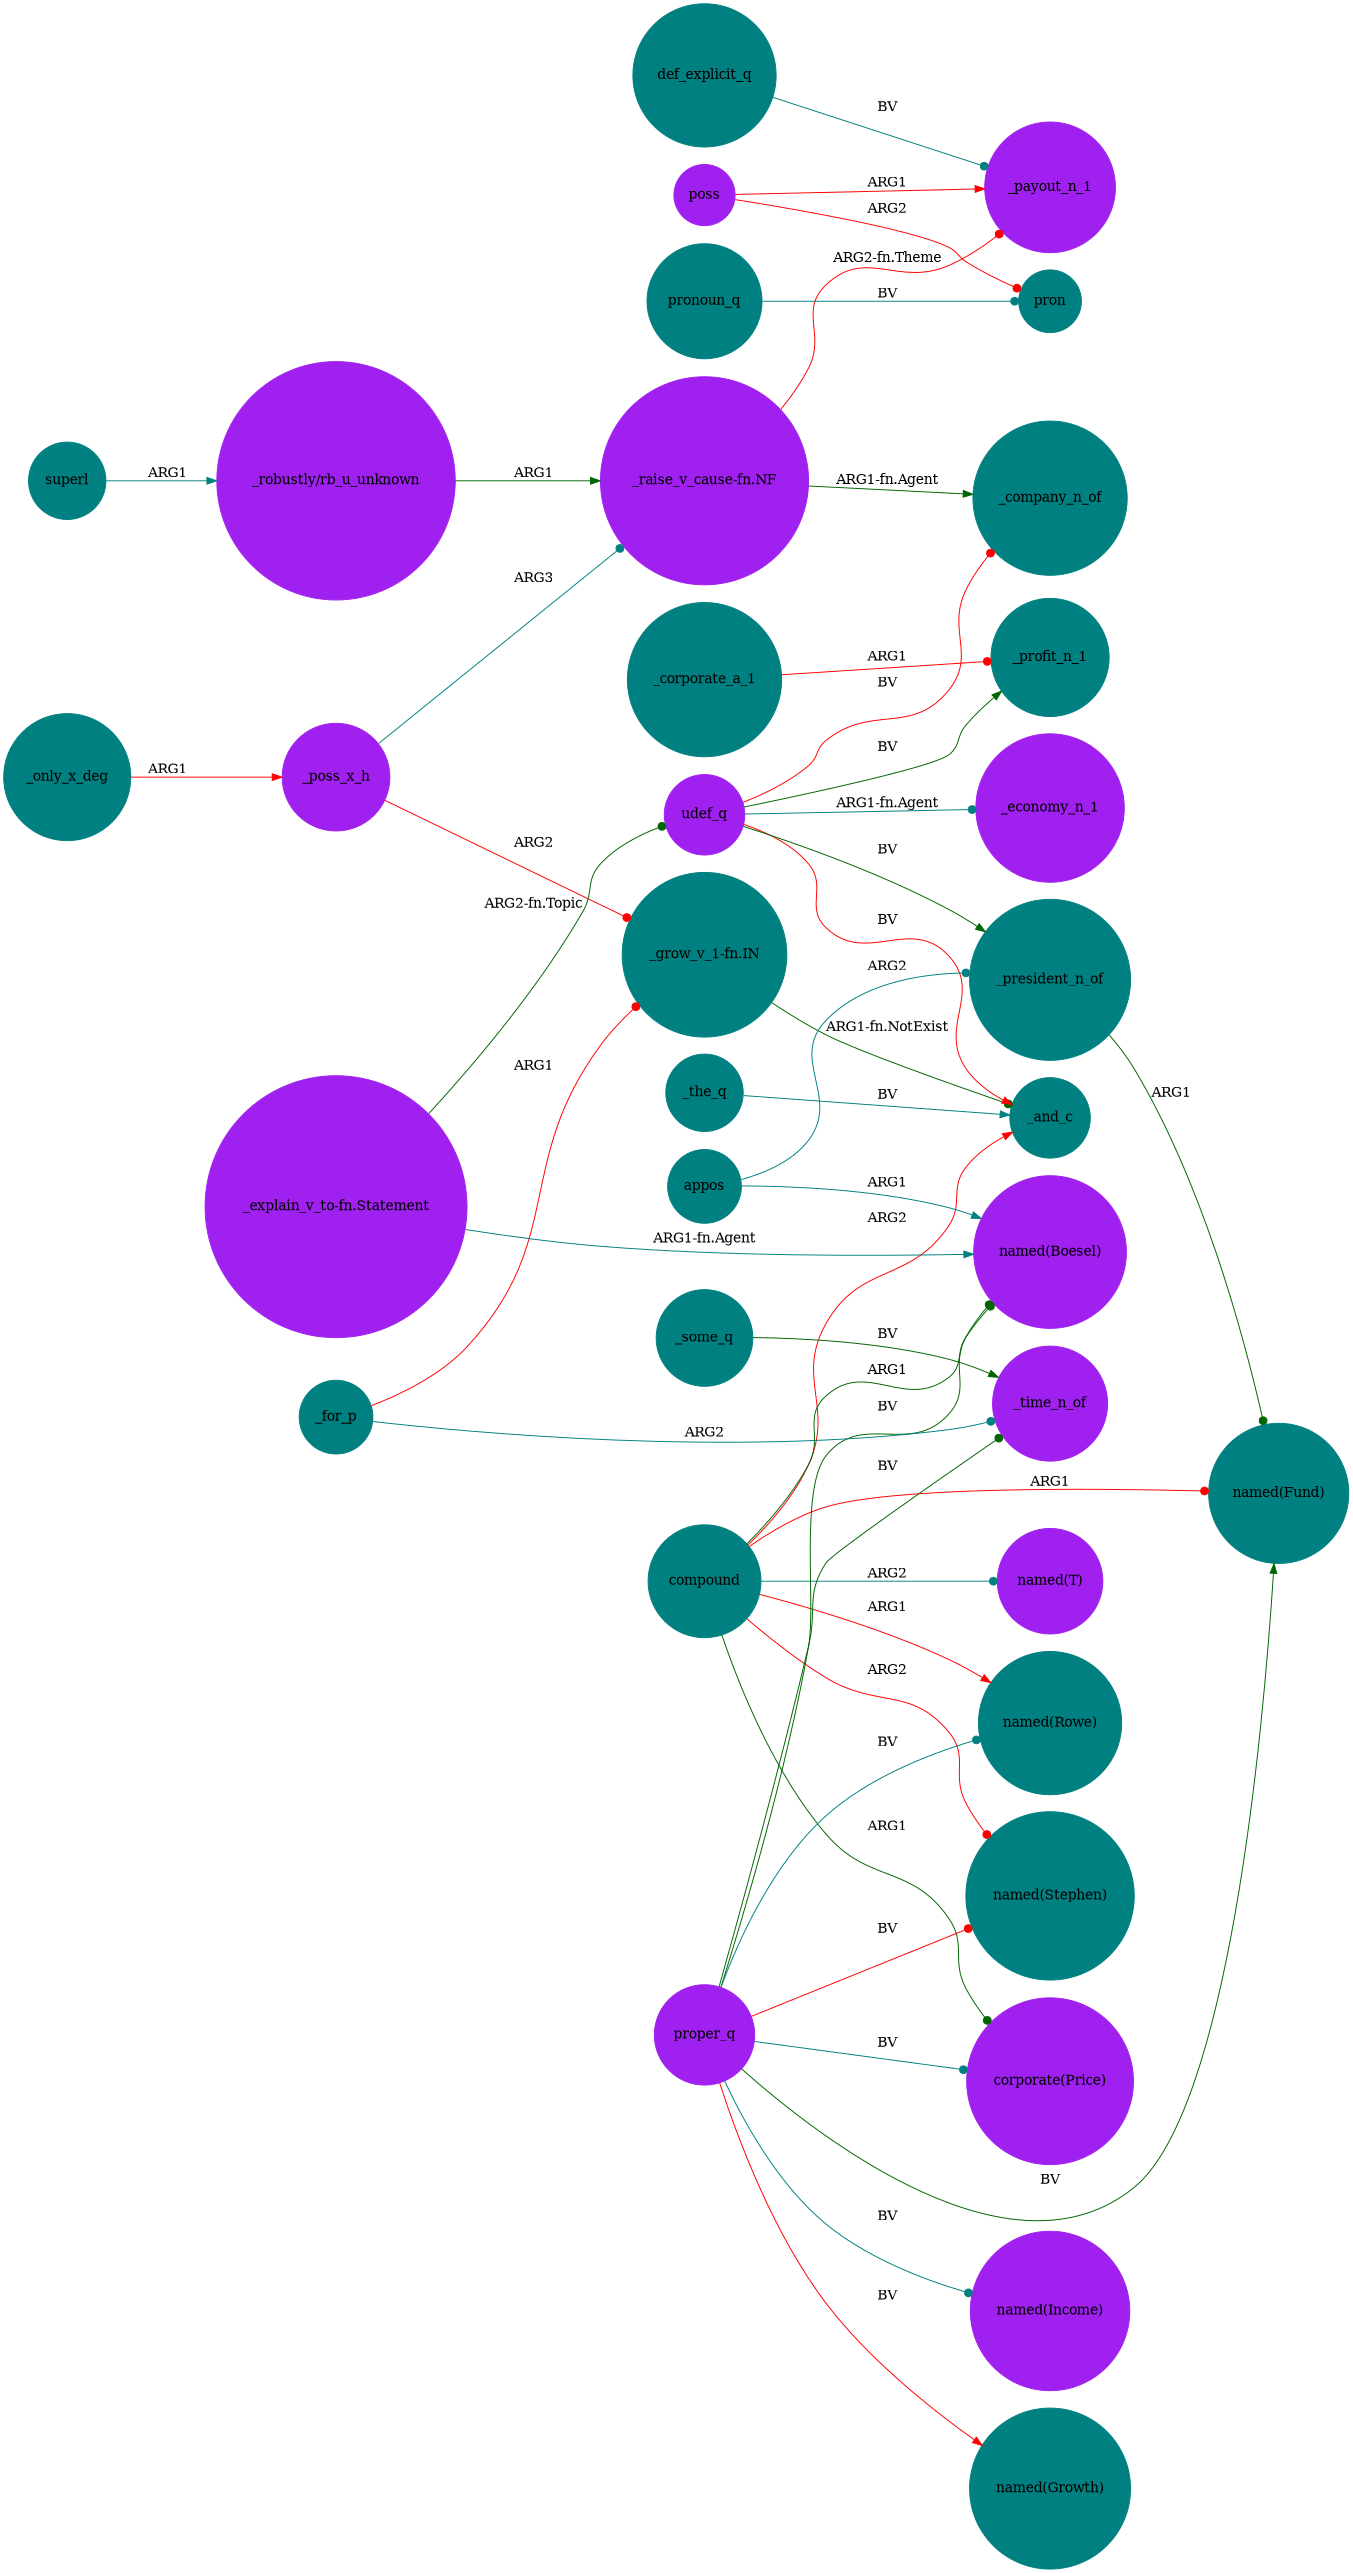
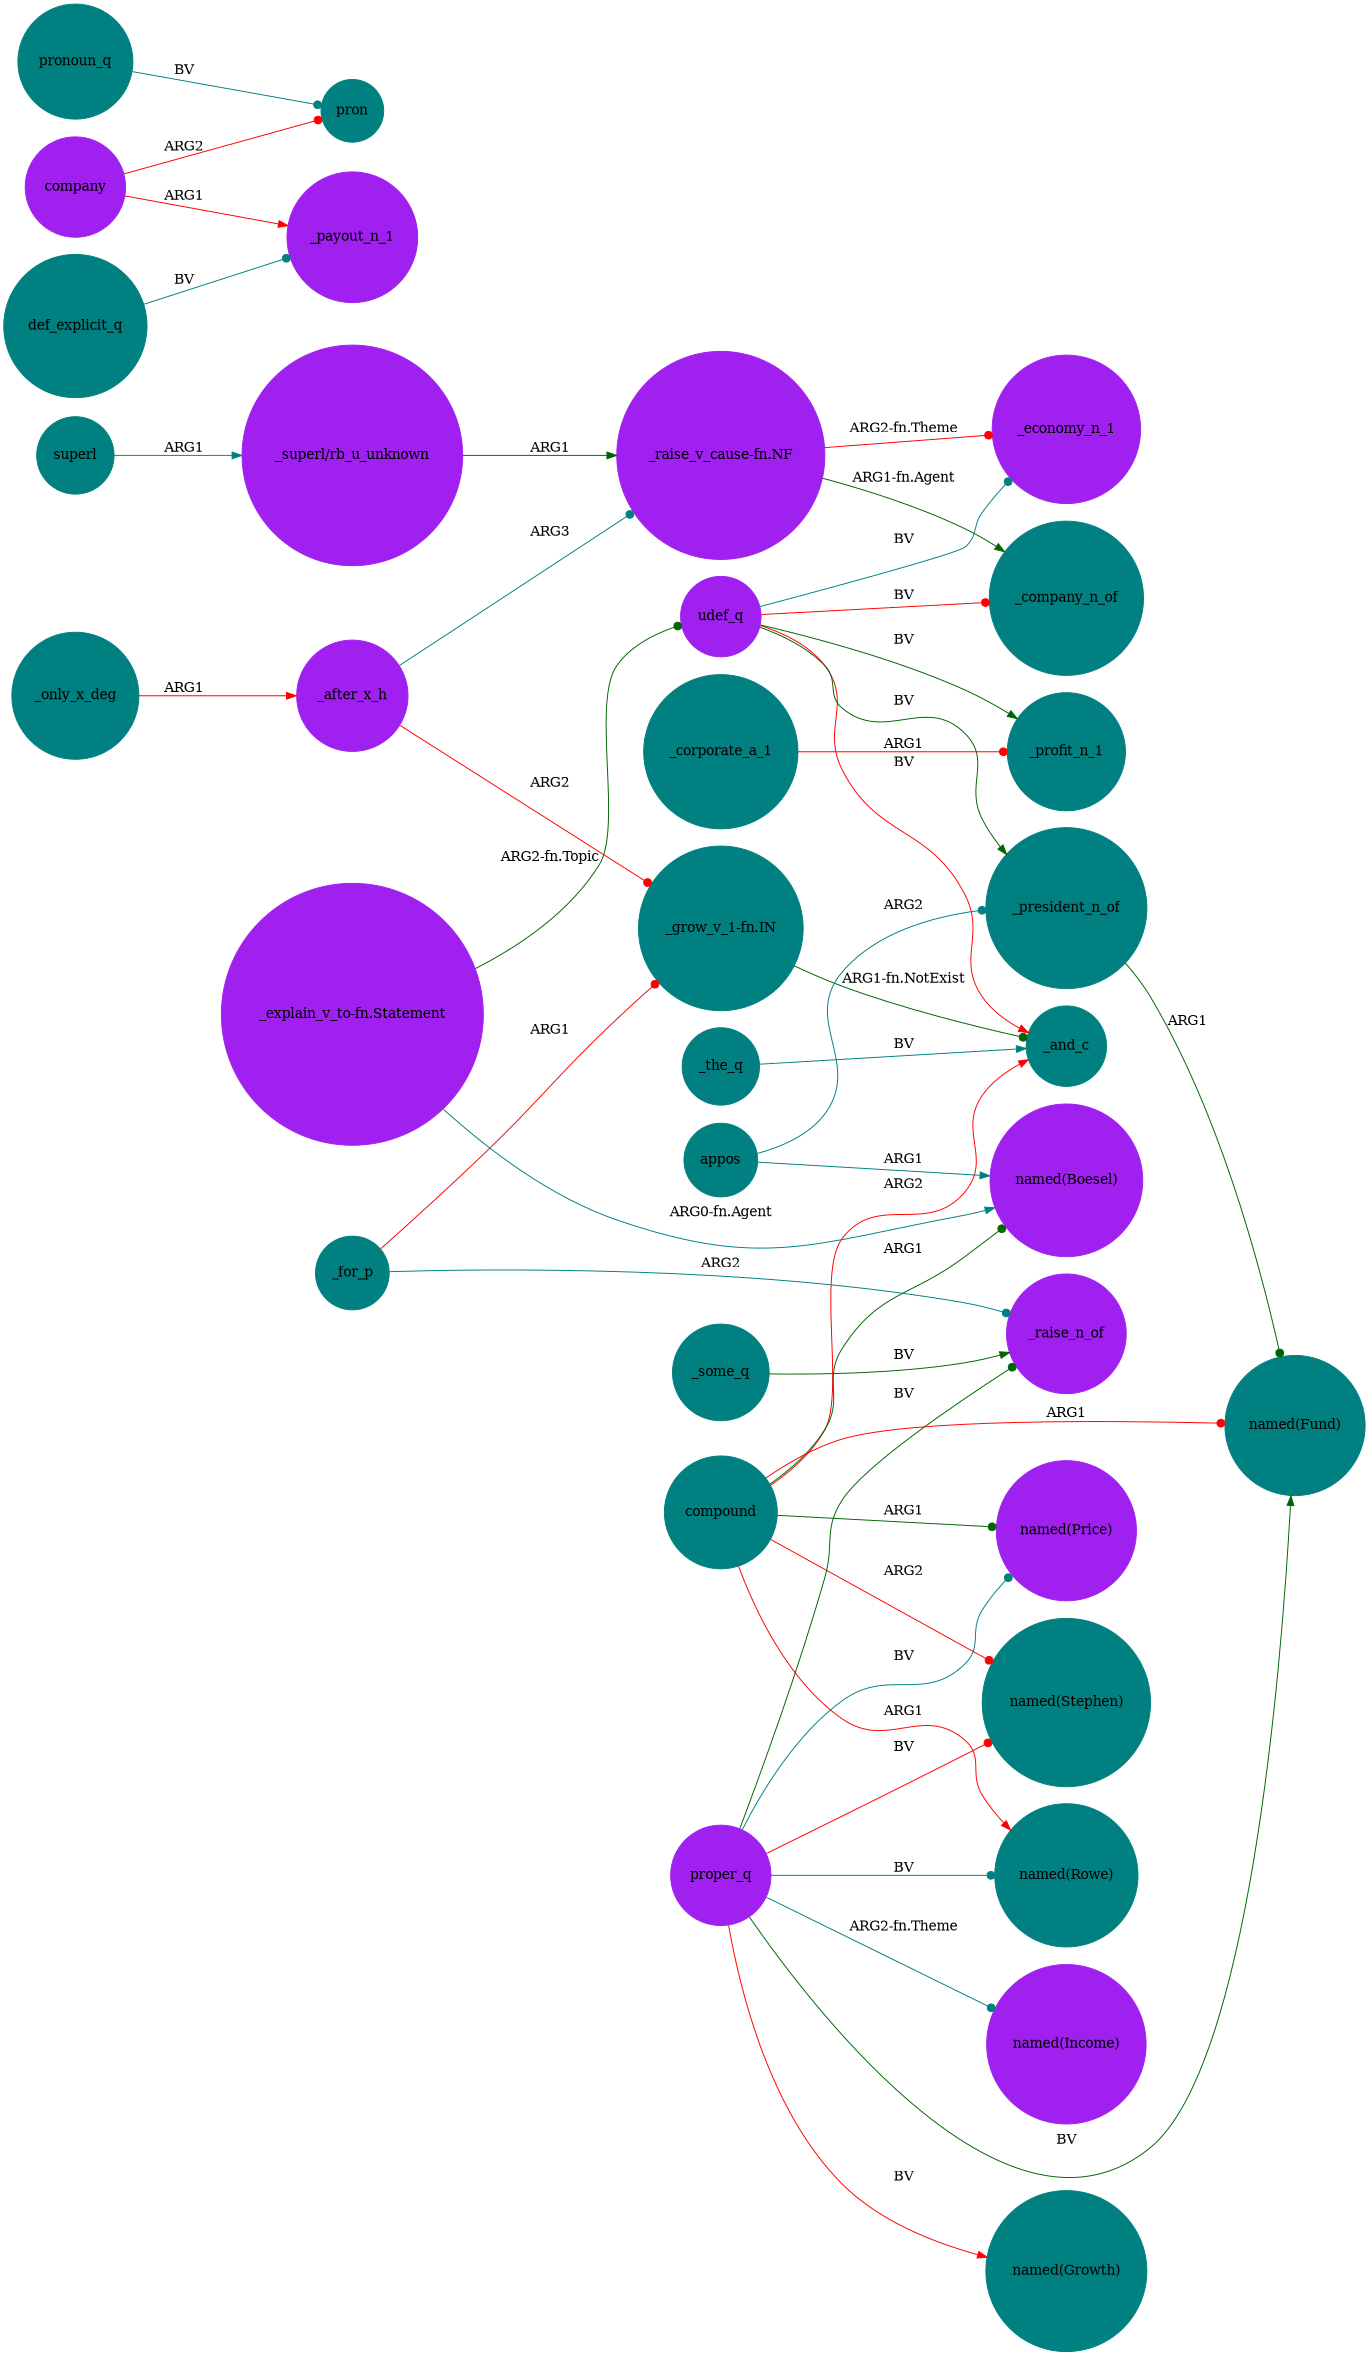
(705, 195) -> (75, 187)
(845, 272) -> (905, 442)
(336, 481) -> (352, 455)
(336, 777) -> (352, 696)
(887, 804) -> (904, 540)
(705, 1239) -> (721, 1213)
(1050, 1404) -> (1066, 1334)
(810, 1560) -> none
(1050, 1581) -> none
(1050, 2081) -> (1066, 1531)
(887, 2217) -> (904, 1927)
